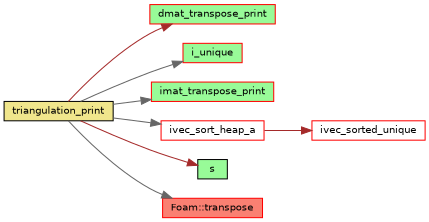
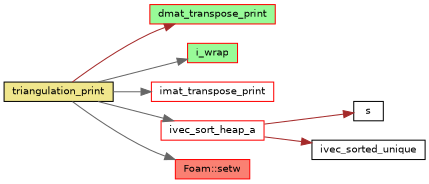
(213, 53) -> (213, 53)
(213, 92) -> (213, 92)
(369, 130) -> (369, 150)
(133, 144) -> (304, 119)
(213, 169) -> (369, 111)
(213, 208) -> (213, 169)
